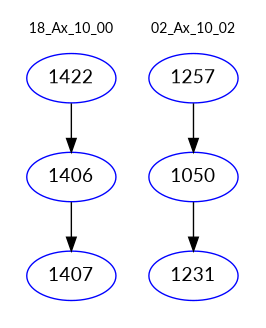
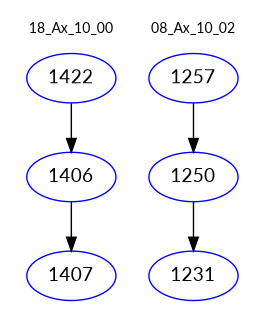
(193, 30) -> (193, 30)
(193, 177) -> (193, 177)
